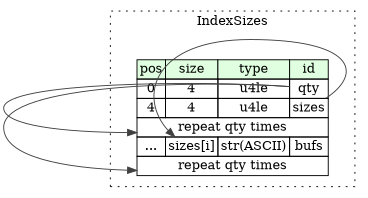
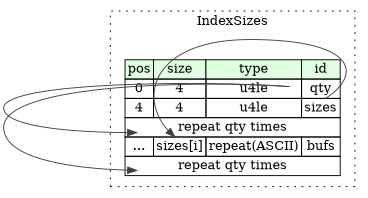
(254, 146) -> (254, 146)
